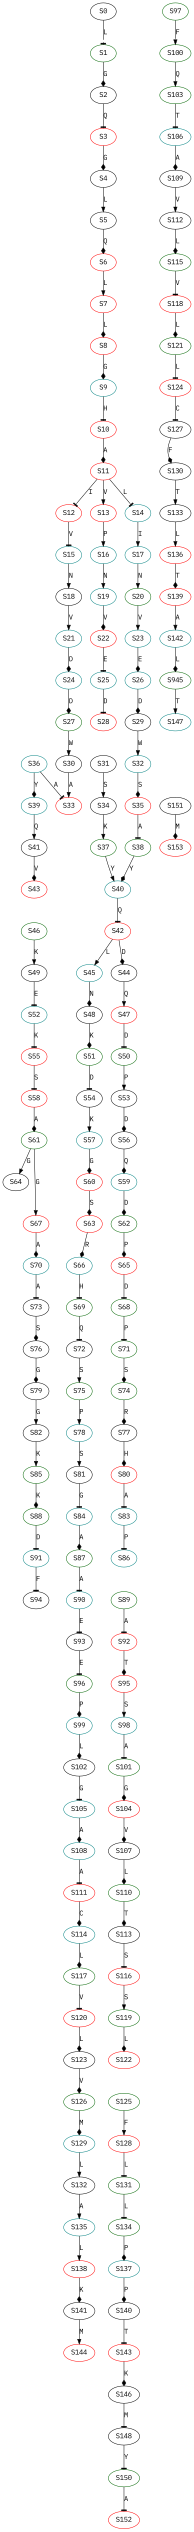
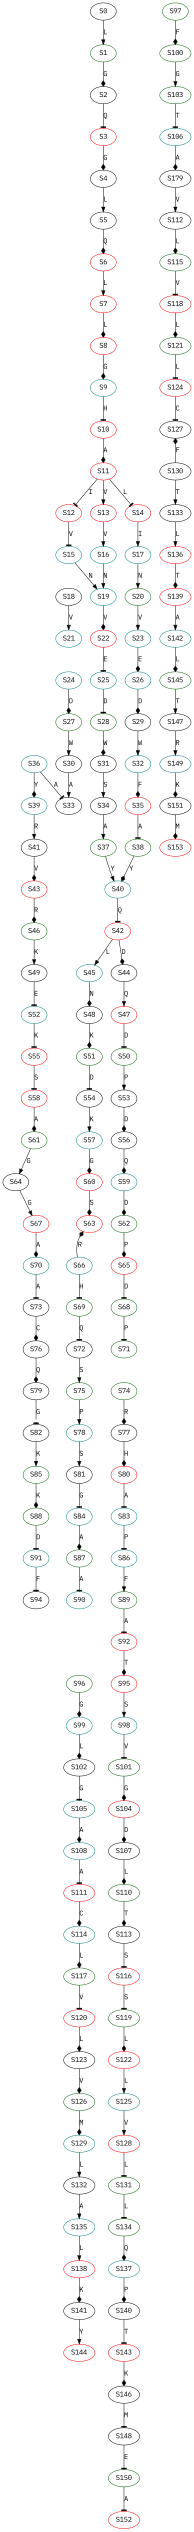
(103, 30) -> (103, 30)
(175, 30) -> (175, 30)
(178, 74) -> (178, 74)
(175, 179) -> (175, 179)
(168, 448) -> (175, 453)
(138, 513) -> (138, 513)
(105, 534) -> (105, 534)
(69, 574) -> (84, 574)
(69, 657) -> none
(175, 680) -> (175, 680)
(103, 722) -> (103, 722)
(175, 722) -> (175, 722)
none -> (103, 740)
none -> (175, 764)
(140, 785) -> (140, 785)
(69, 806) -> (69, 806)
(36, 827) -> (36, 827)
(105, 827) -> (105, 827)
none -> (34, 908)
(35, 1180) -> (25, 1201)
(85, 1242) -> (77, 1247)
(38, 1328) -> (38, 1328)
(124, 1367) -> none
(38, 1370) -> (38, 1370)
(36, 1410) -> (36, 1410)
none -> (124, 1577)
(79, 1642) -> none
(81, 1705) -> (81, 1705)
(126, 1747) -> (126, 1747)
(126, 1830) -> (126, 1830)
(124, 1996) -> (124, 1996)
none -> (124, 2079)
(124, 2102) -> (124, 2102)
(126, 2123) -> (126, 2123)
(126, 2248) -> (126, 2248)
(81, 2332) -> (81, 2332)
(126, 2457) -> (126, 2457)
